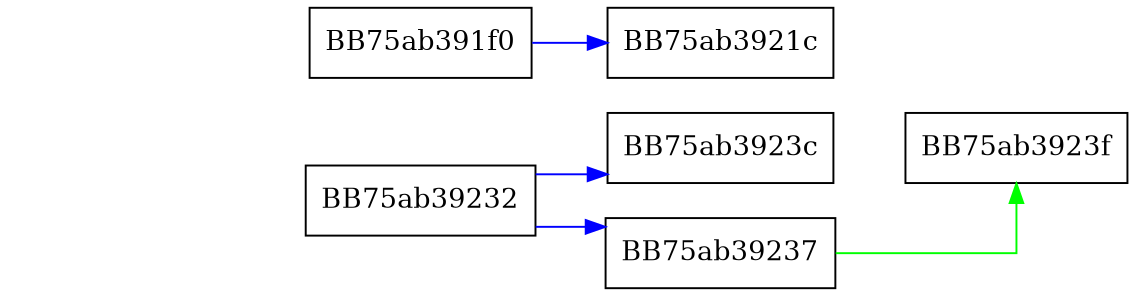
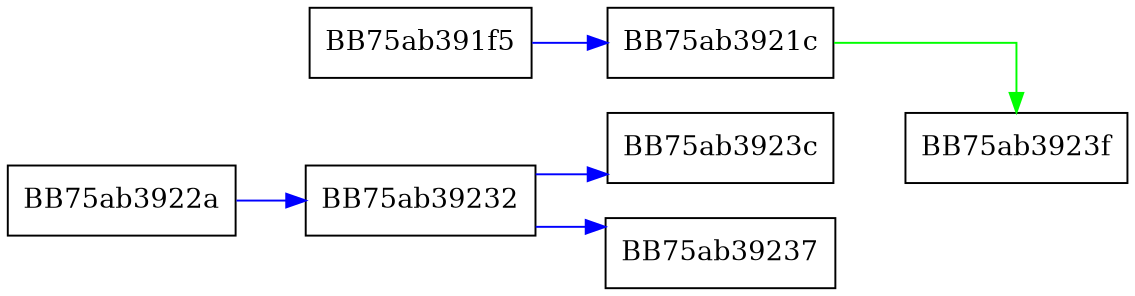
(421, 43) -> (421, 43)
none -> (122, 201)
(951, 253) -> (950, 43)
